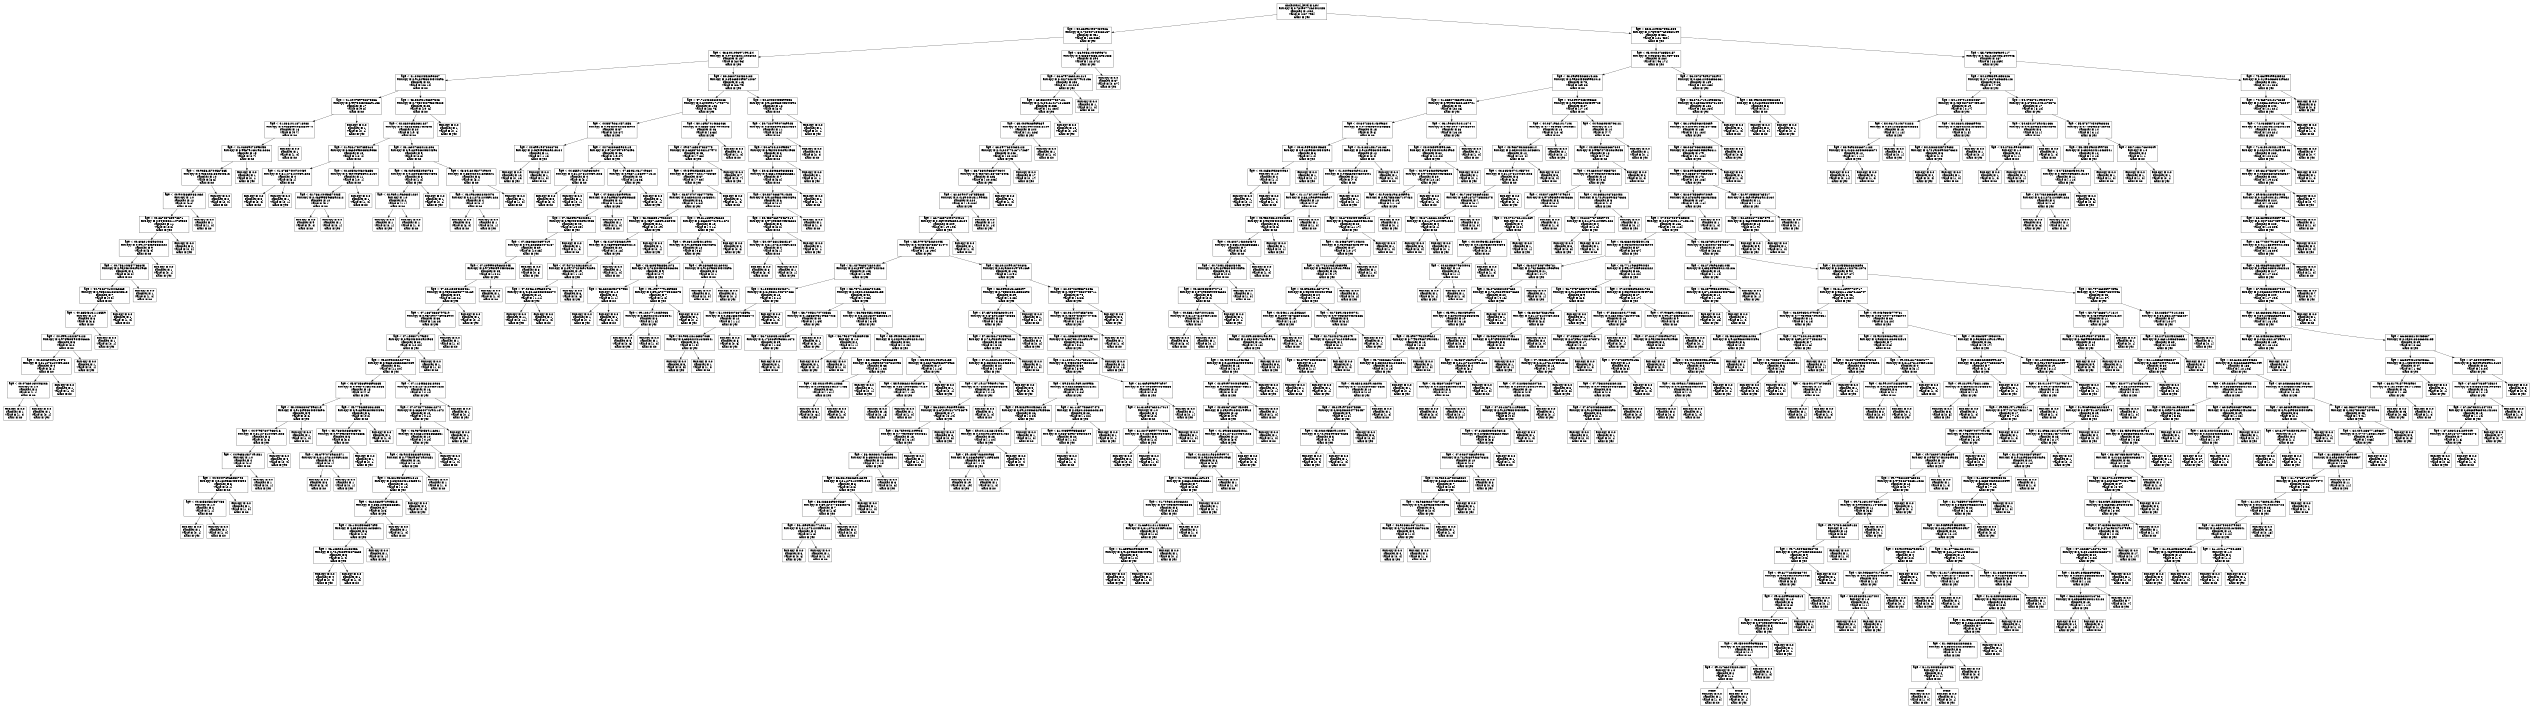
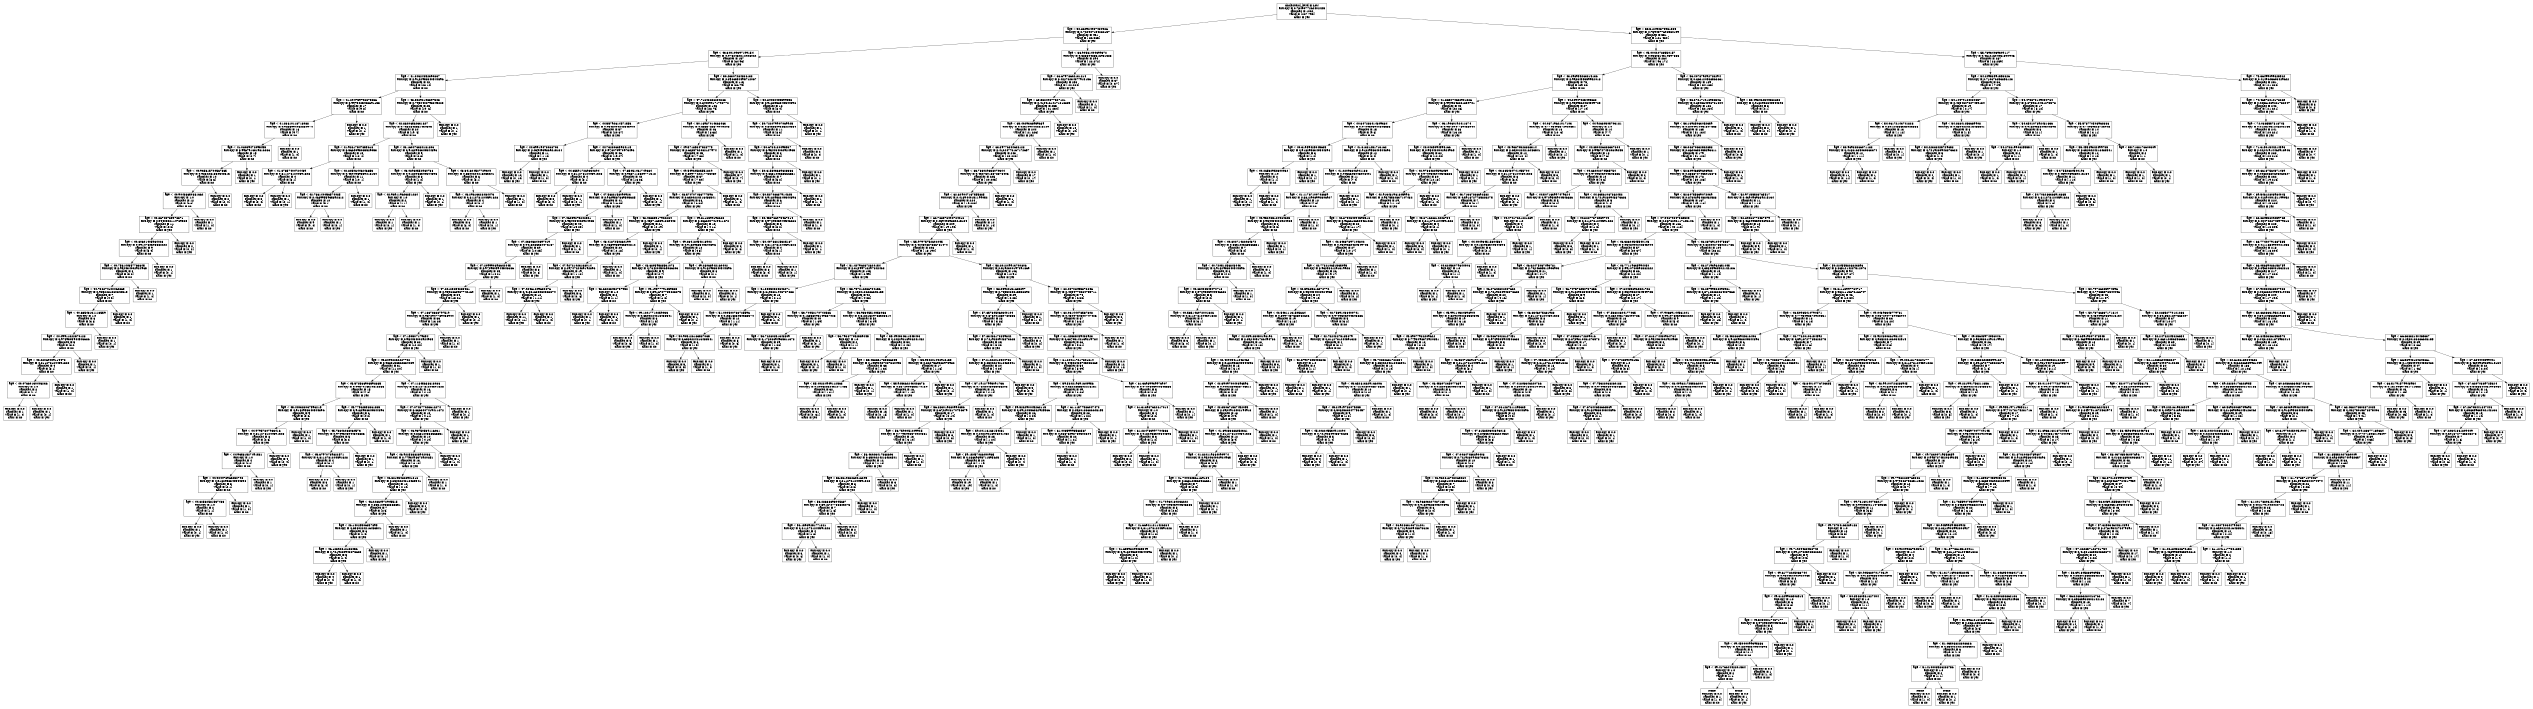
(2193, 461) -> (2193, 461)
